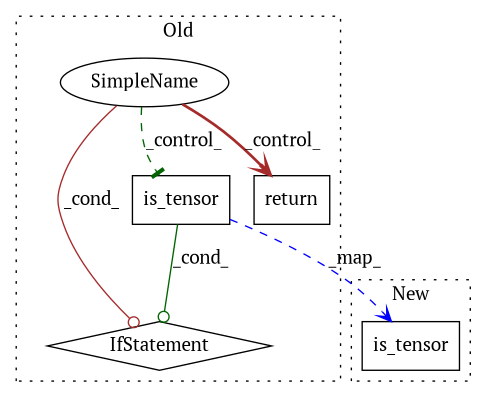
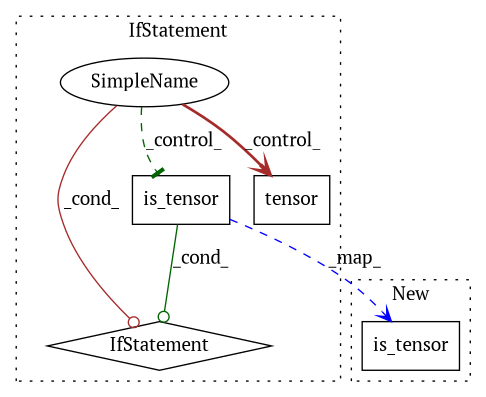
(178, 32) -> (178, 32)
(292, 200) -> (292, 200)
